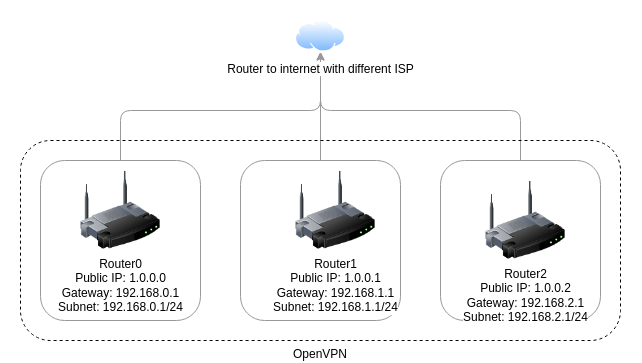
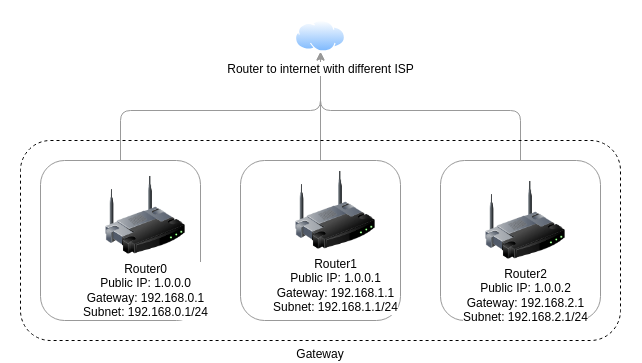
(121, 211) -> (146, 216)
(321, 355) -> (321, 355)
